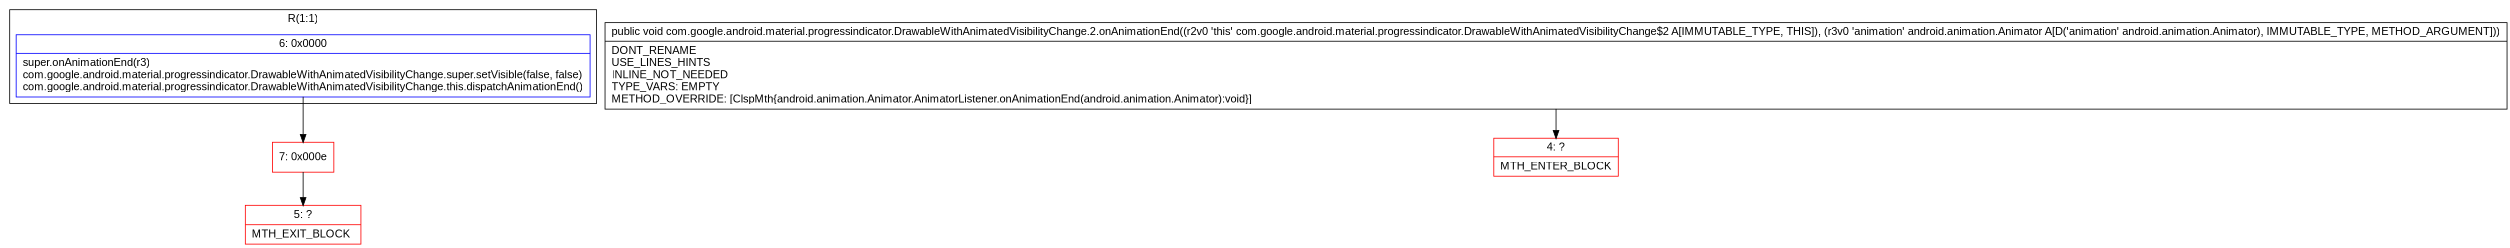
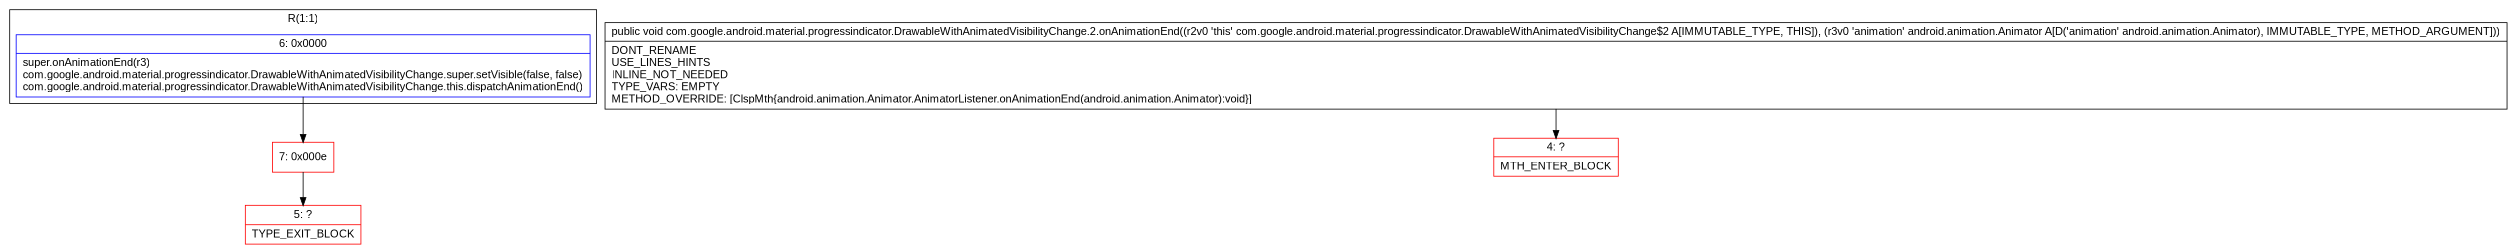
(301, 234) -> (303, 234)
